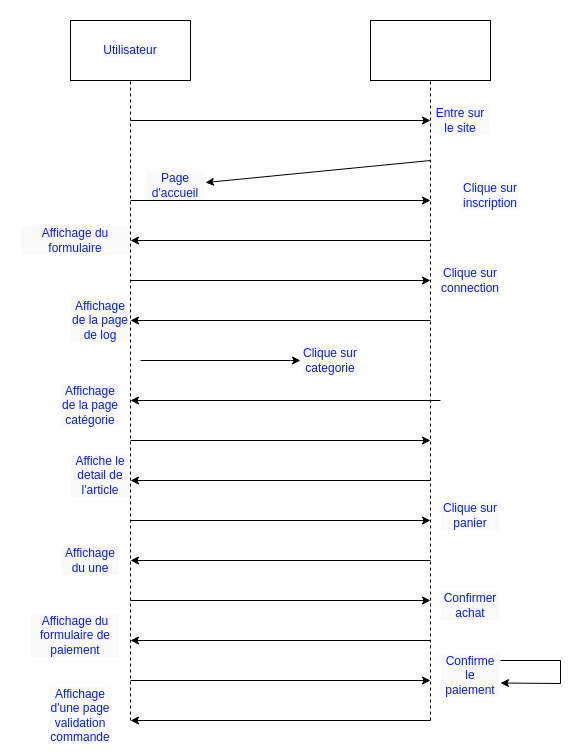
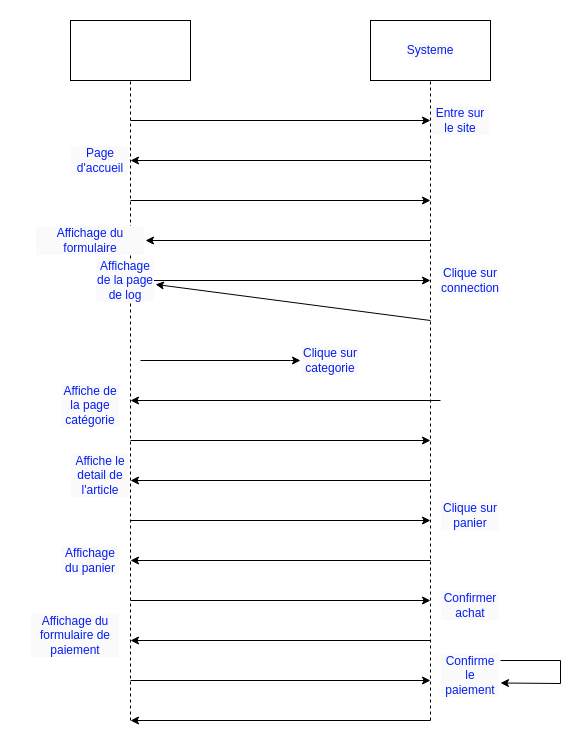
(131, 51) -> none
none -> (431, 51)
(176, 186) -> (101, 161)
(491, 196) -> none
(76, 241) -> (91, 241)
(101, 321) -> (126, 281)
(91, 406) -> (91, 406)
(91, 561) -> (91, 561)
(81, 716) -> none
